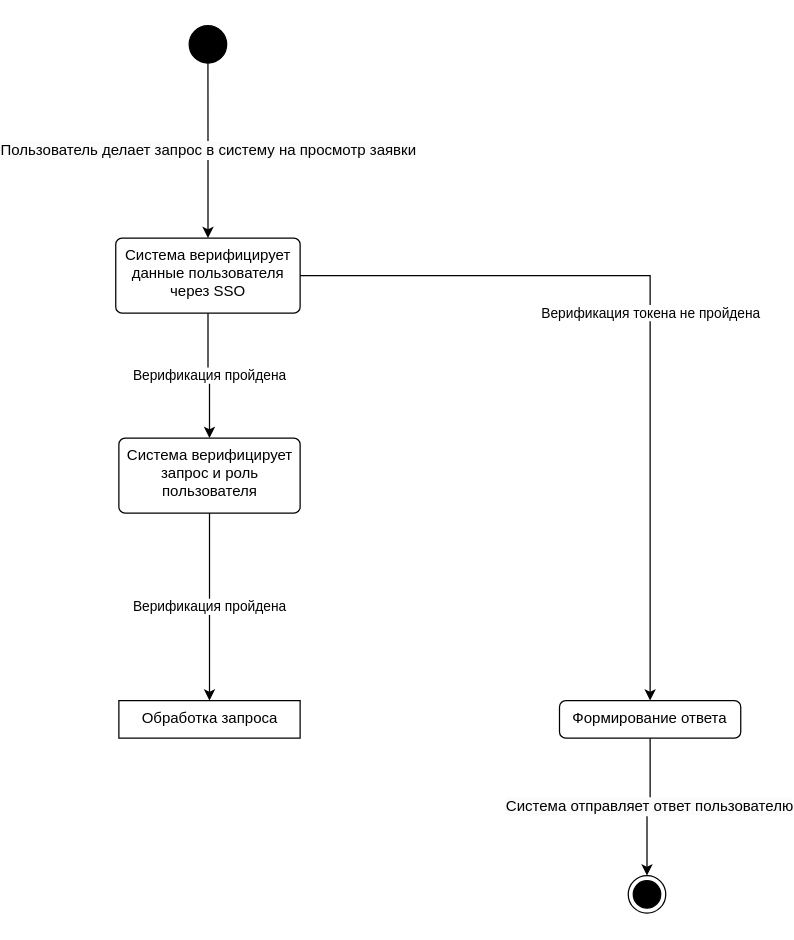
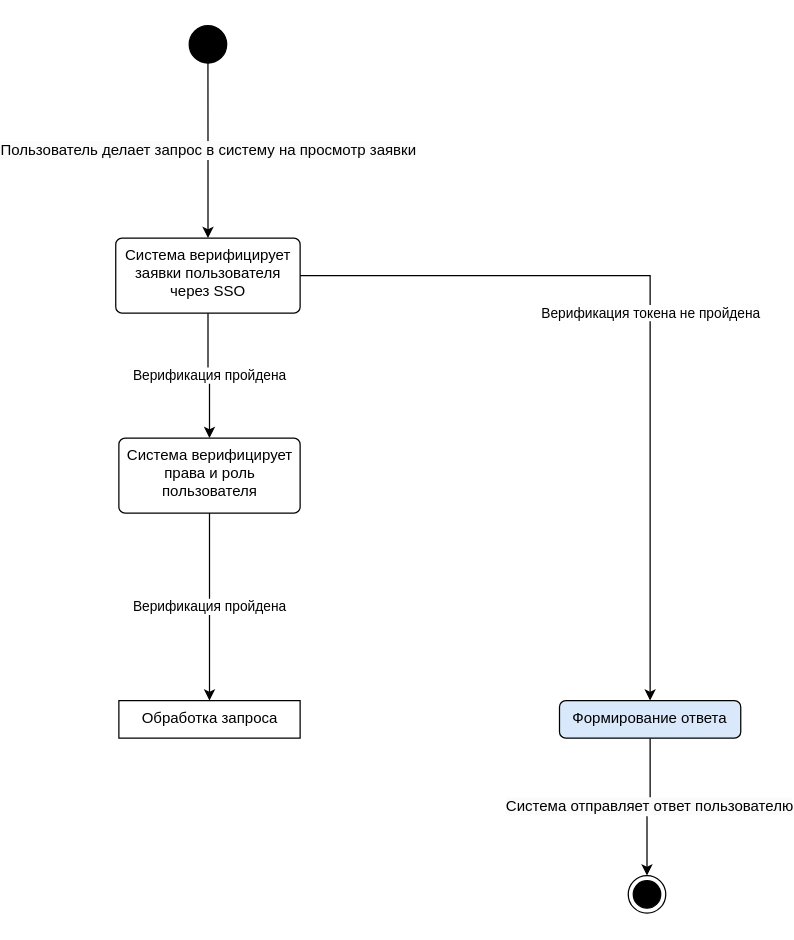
(208, 274) -> (208, 274)
(210, 474) -> (210, 474)
(650, 719) -> (650, 719)
